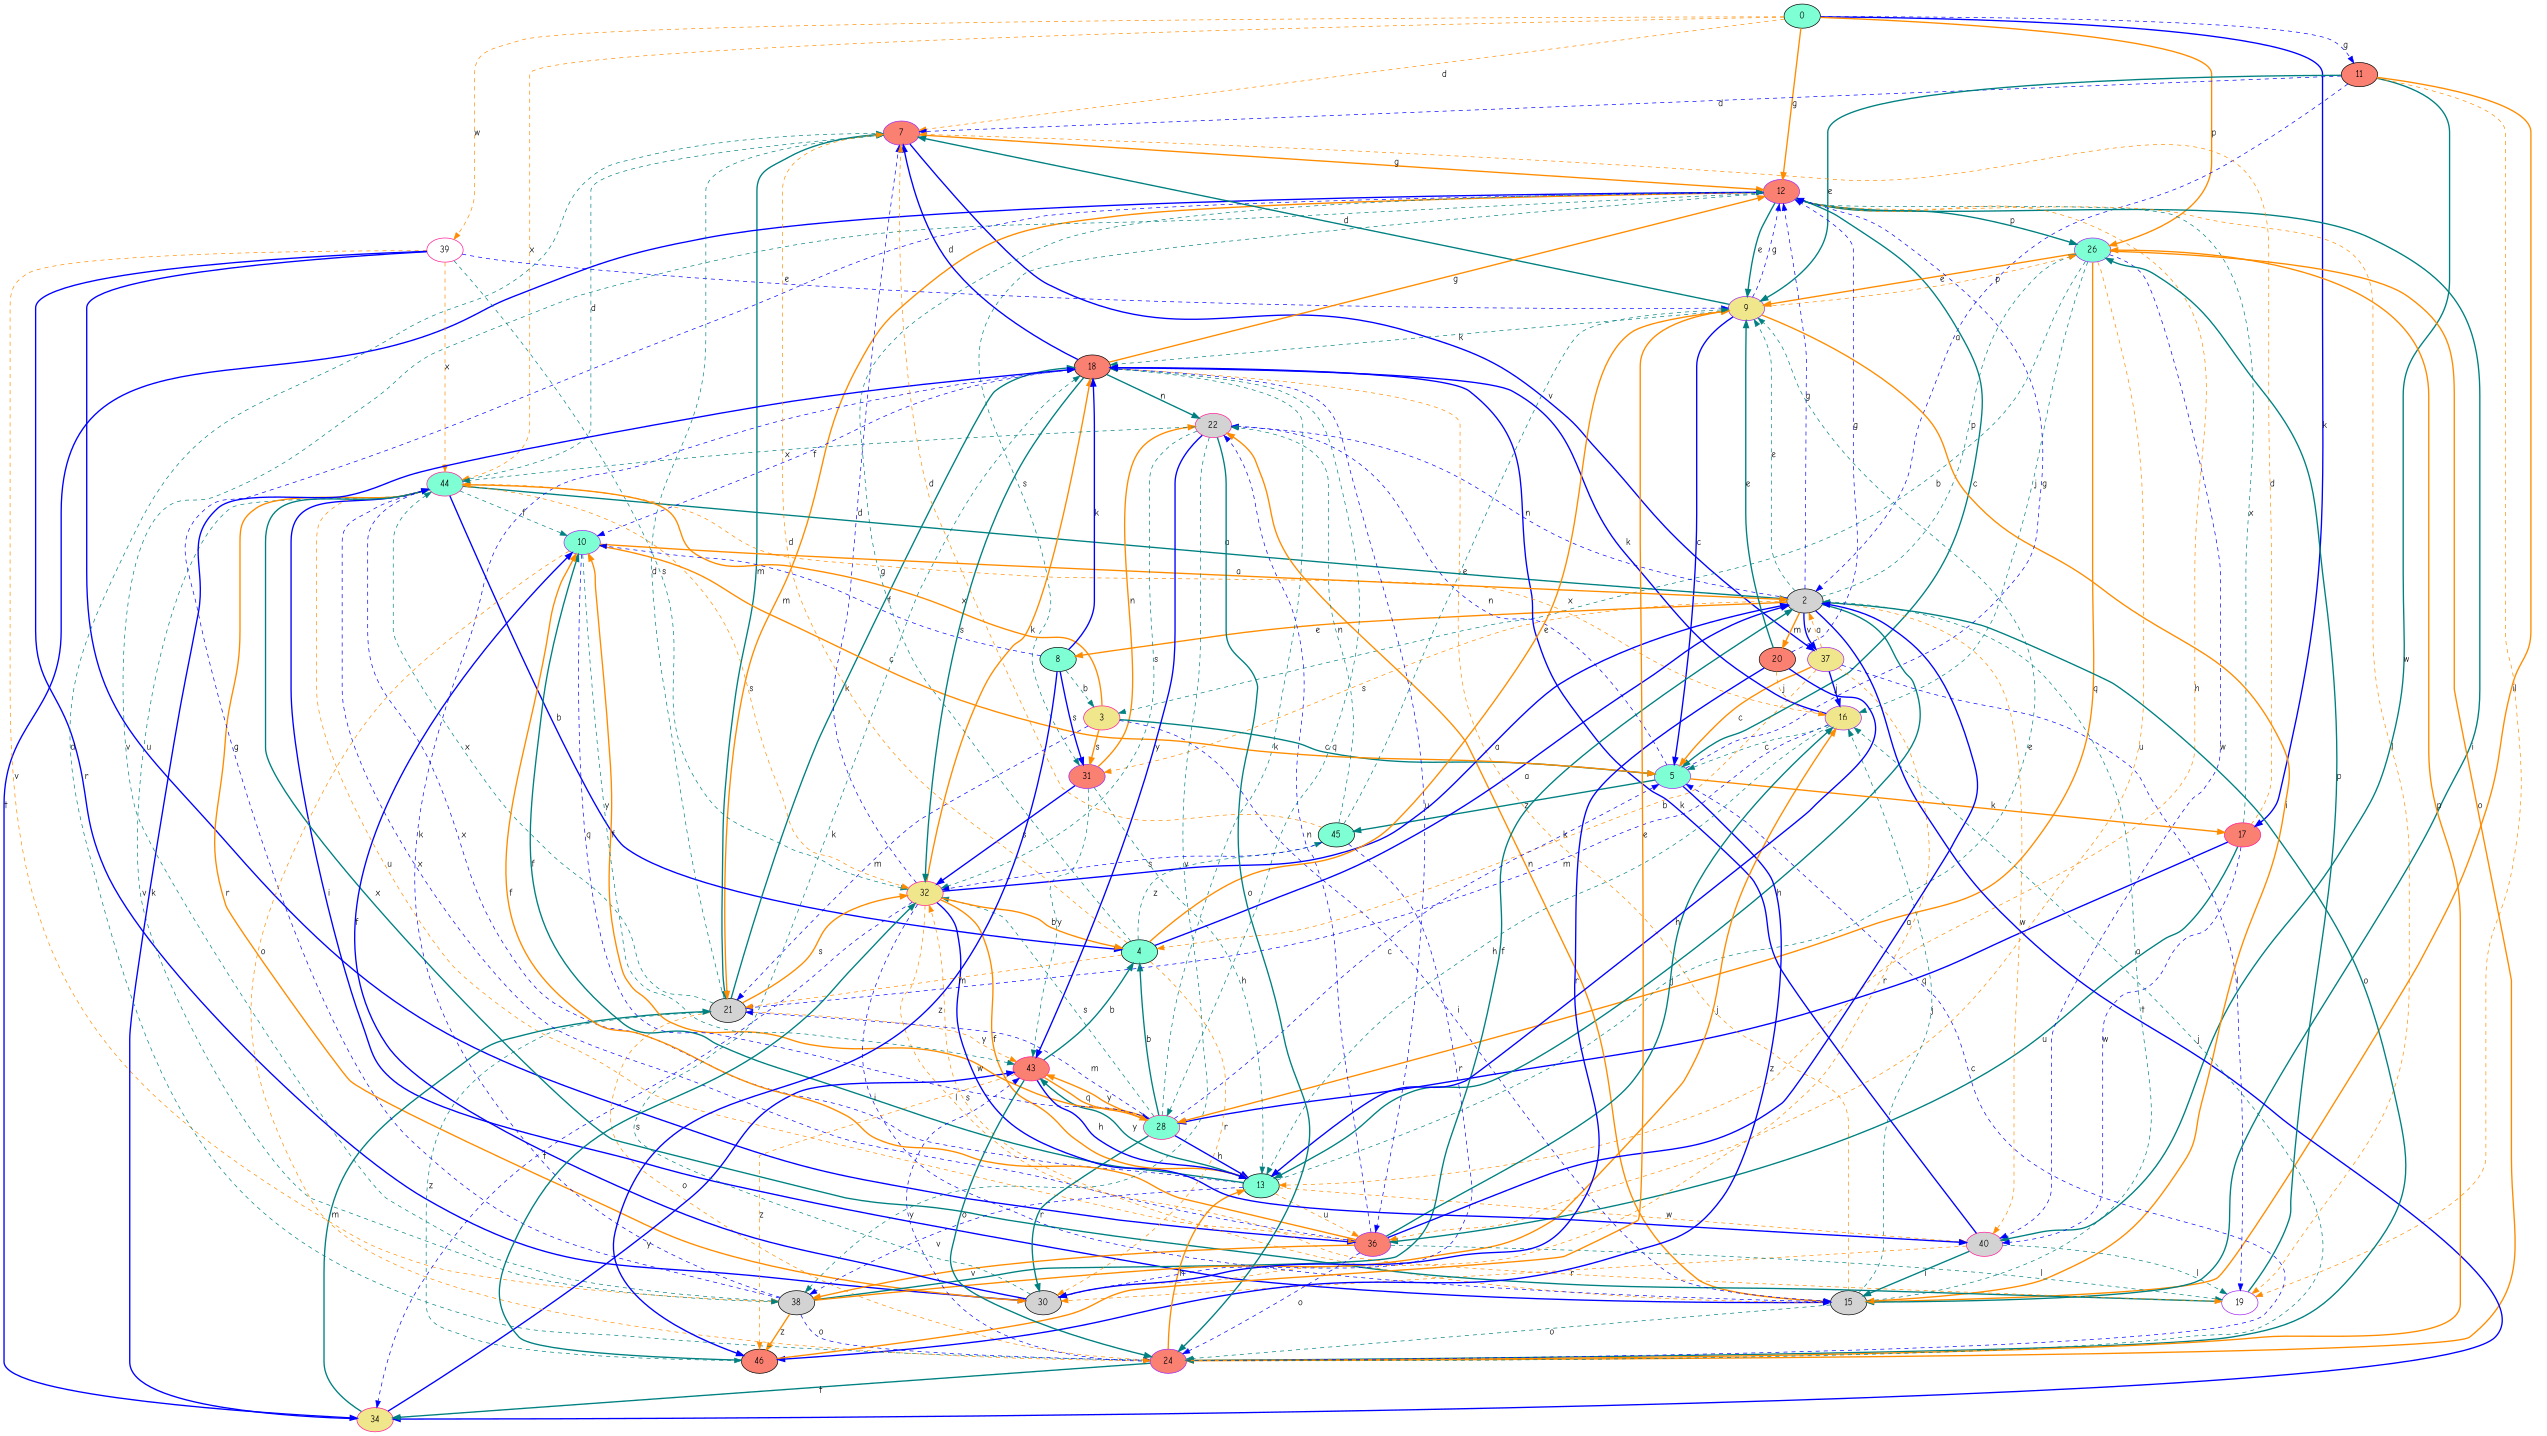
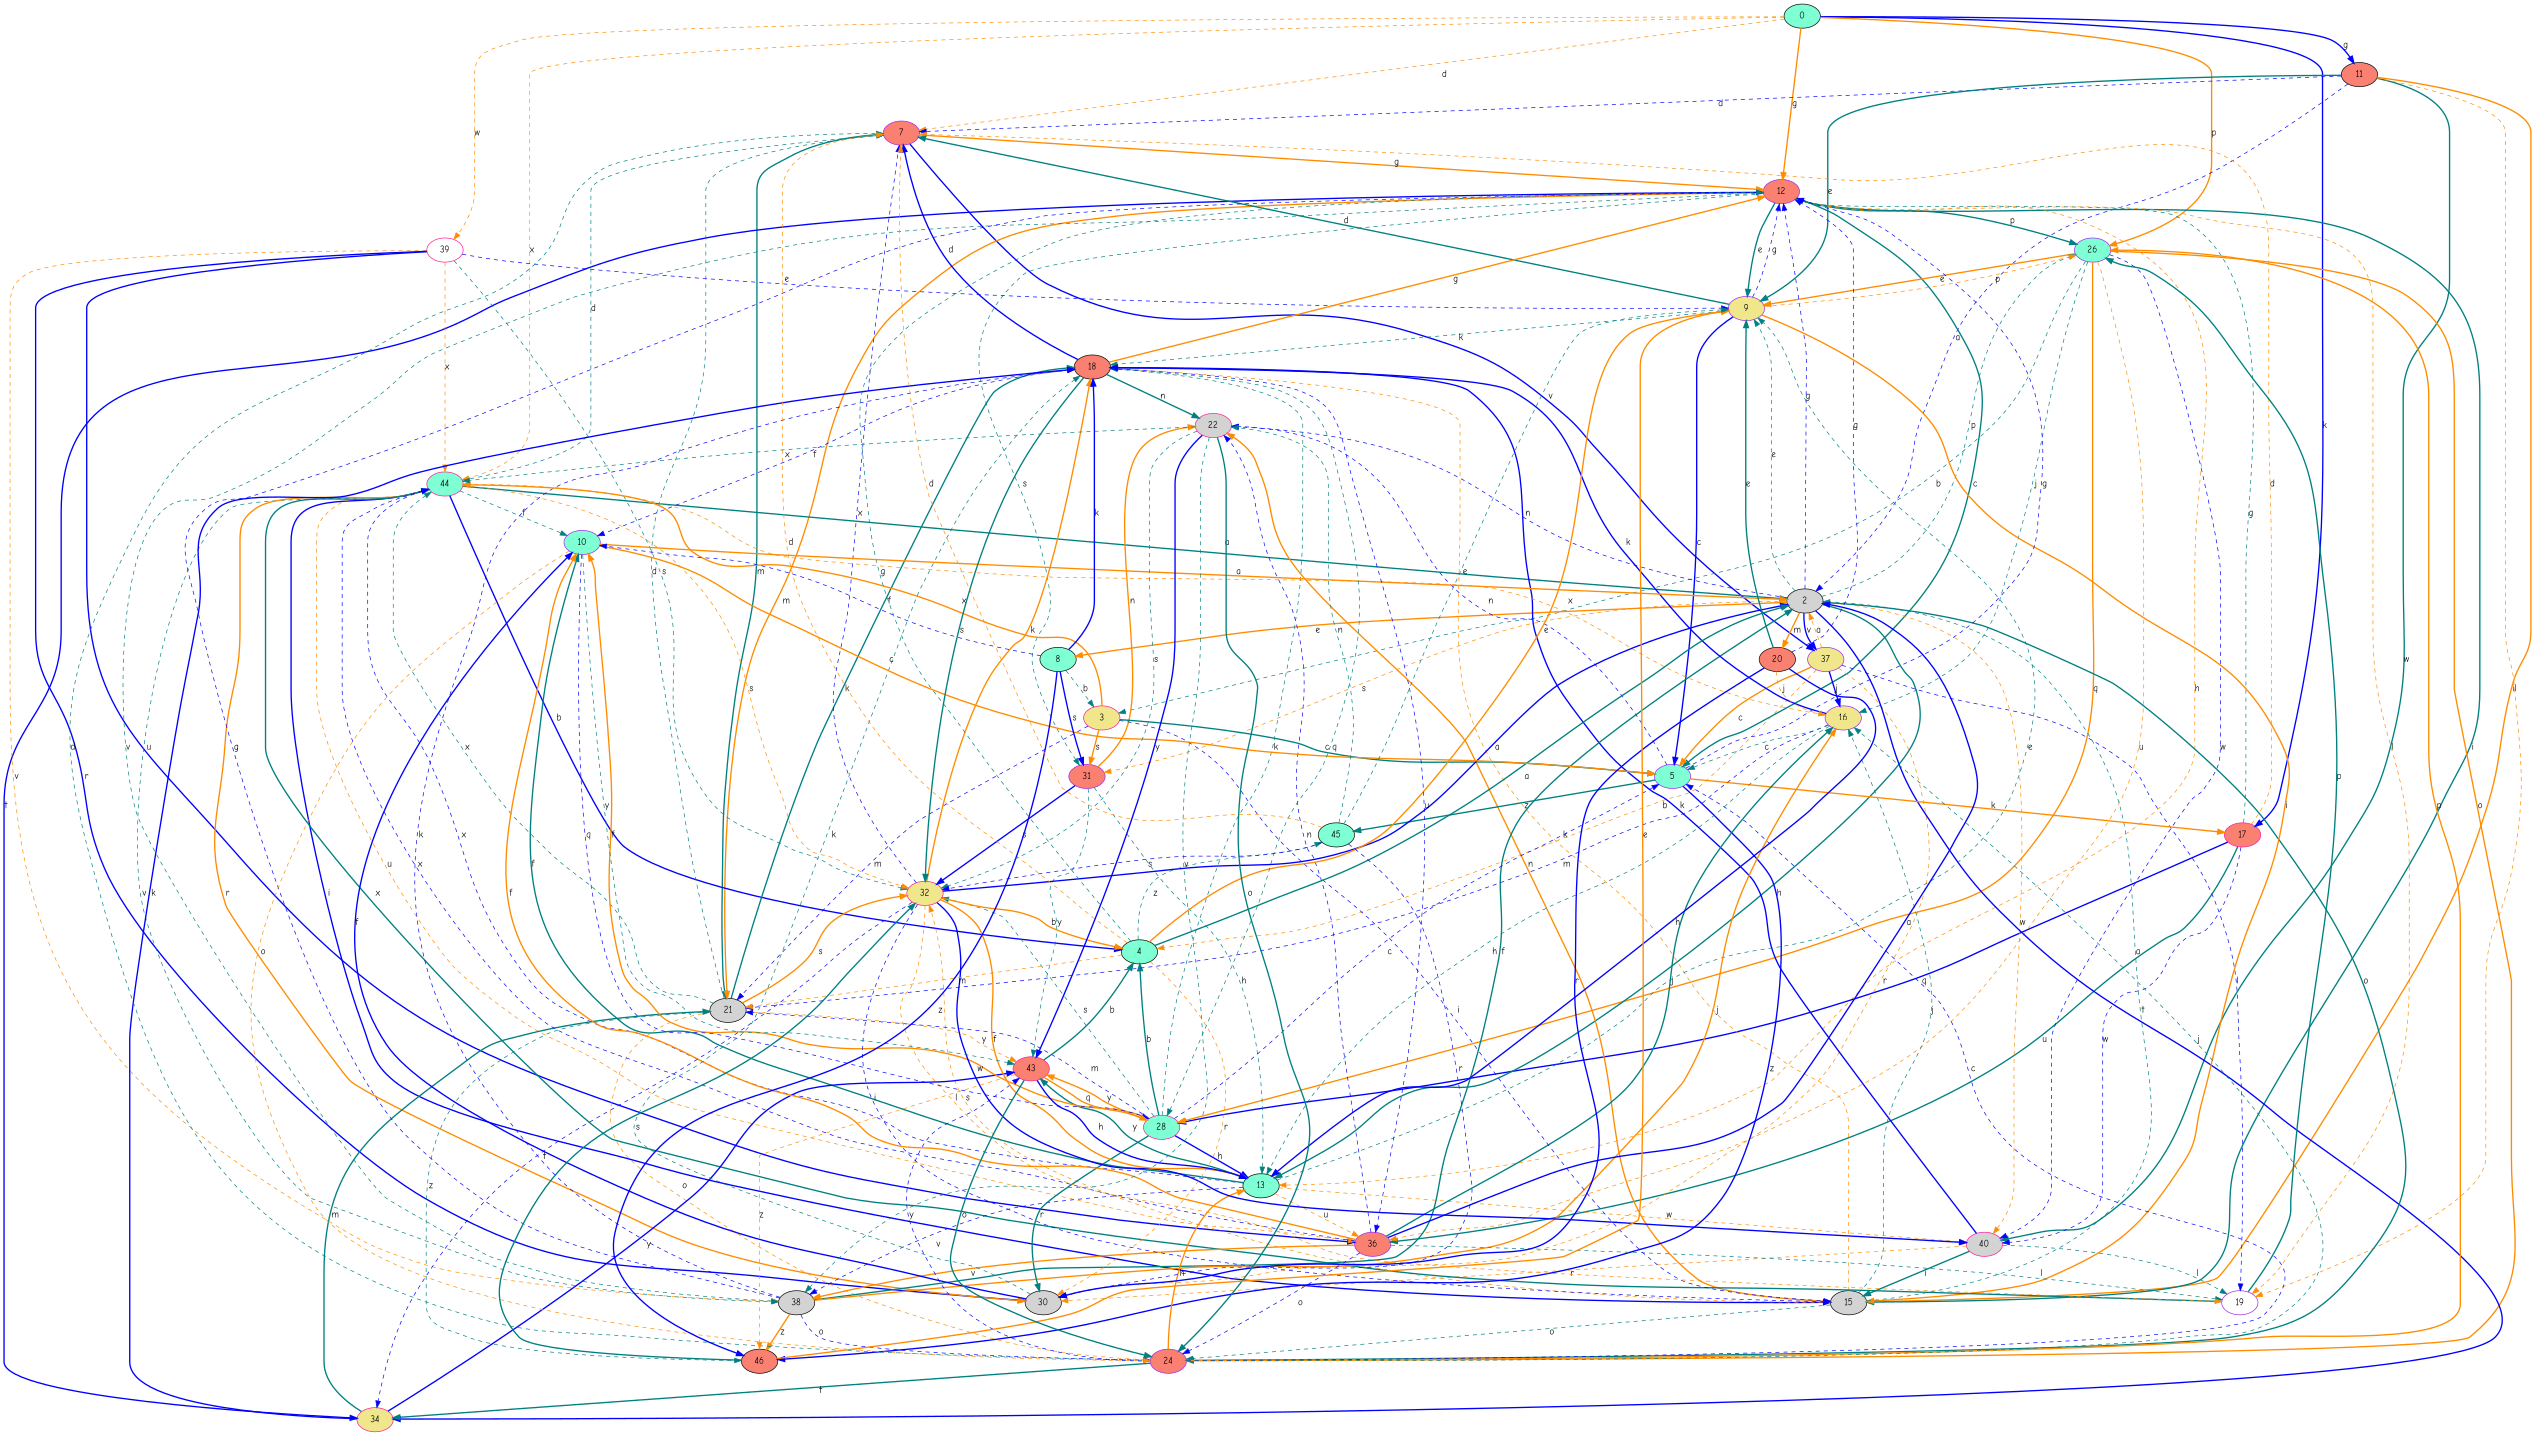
(2089, 20) -> (2089, 20)
(860, 513) -> (860, 513)
(2251, 513) -> (2251, 513)
(1479, 796) -> (1479, 796)
